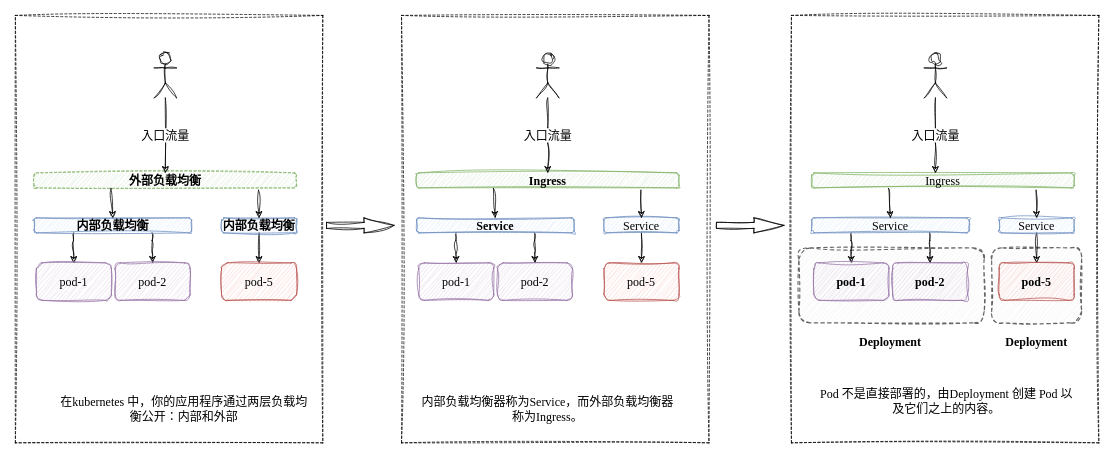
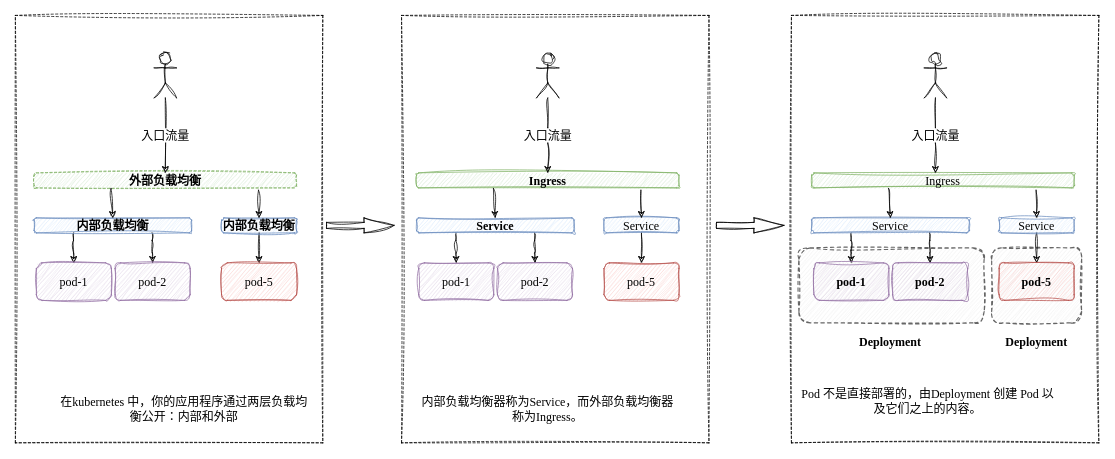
(947, 402) -> (928, 402)
